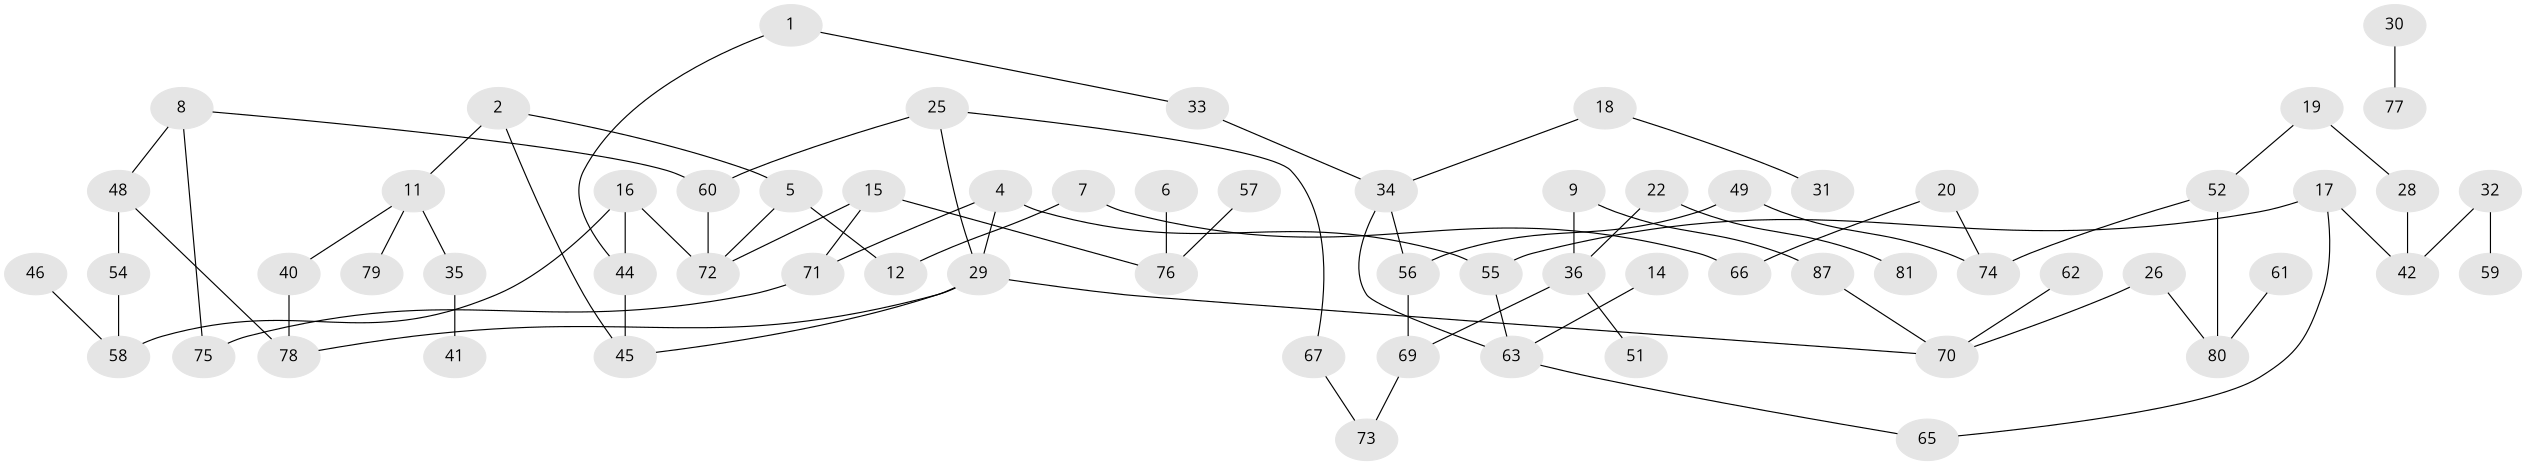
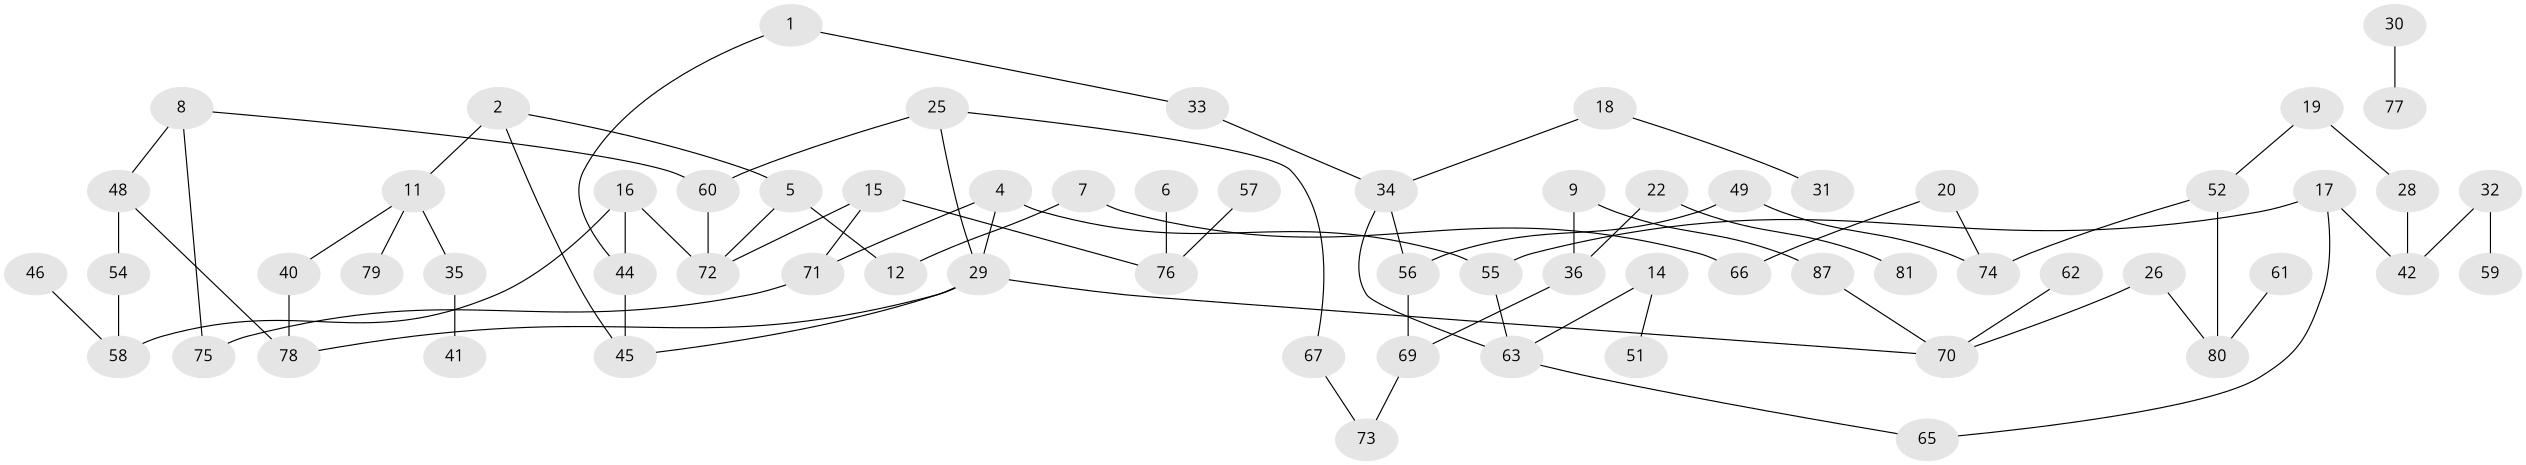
(1605, 316) -> (1646, 316)
